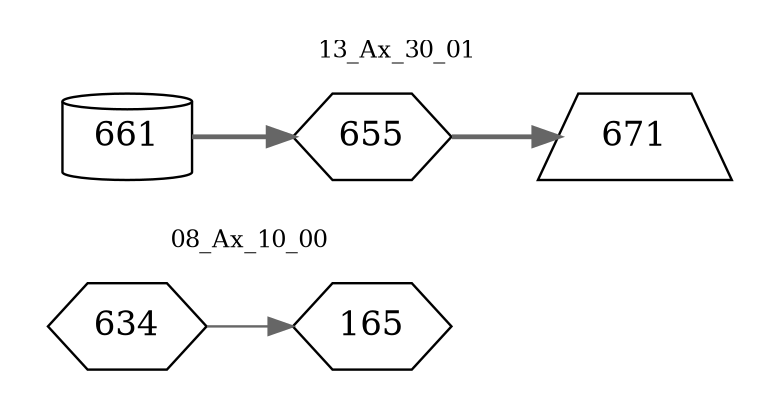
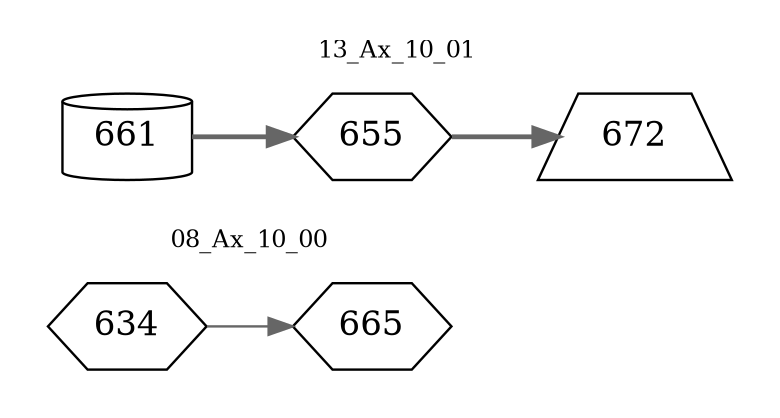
(397, 52) -> (397, 52)
(635, 137) -> (635, 137)
(372, 326) -> (372, 326)
